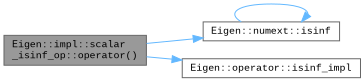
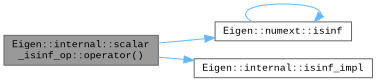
(75, 50) -> (81, 50)
(271, 68) -> (283, 68)
